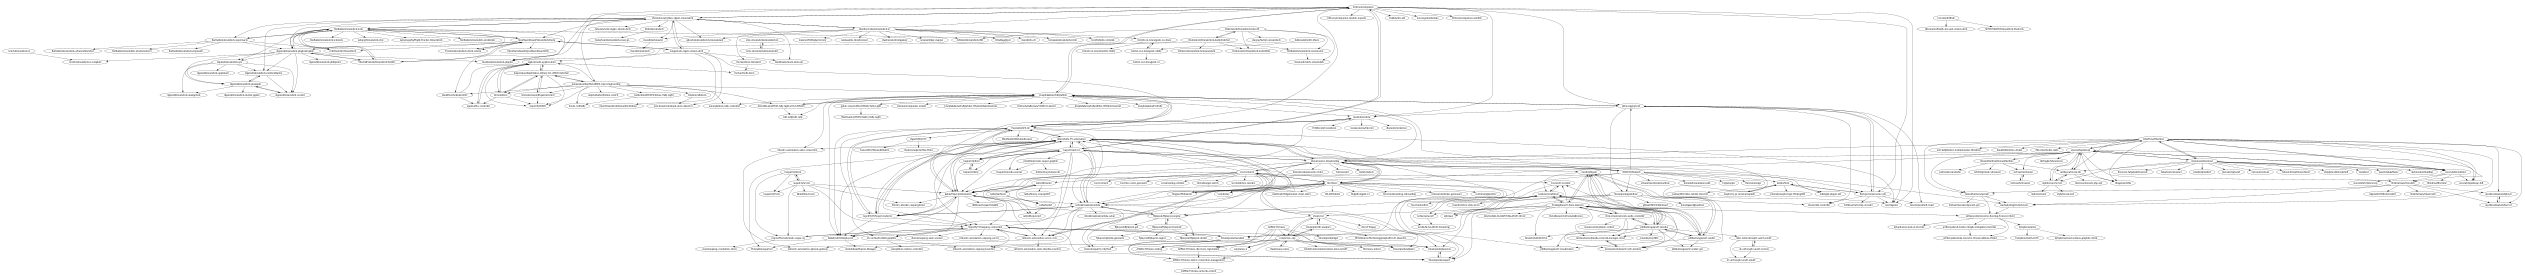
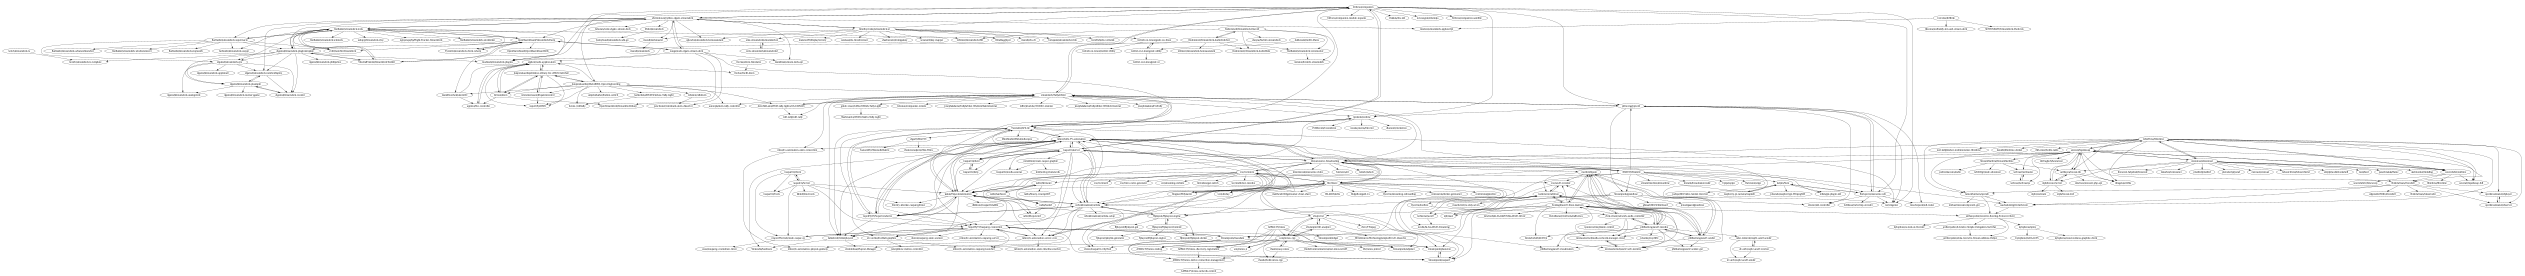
none -> (1437, 29)
(766, 33) -> (823, 34)
(612, 40) -> (612, 40)
none -> (234, 51)
none -> (42, 53)
(1053, 95) -> (1053, 95)
(518, 100) -> (553, 101)
(1037, 106) -> (1037, 106)
none -> (2037, 158)
none -> (1579, 176)
none -> (1024, 200)
(1594, 210) -> (1517, 211)
(762, 249) -> (762, 249)
none -> (1270, 260)
